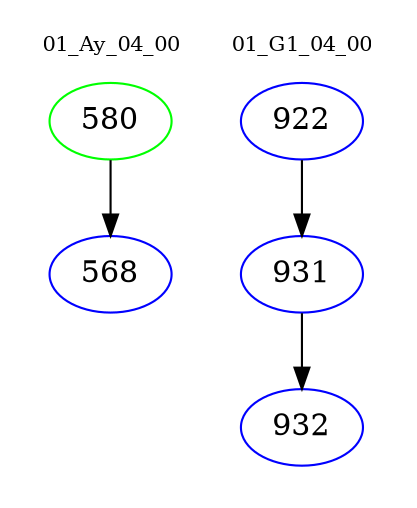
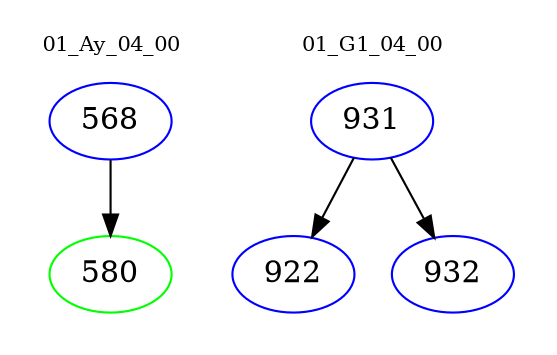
(111, 187) -> (111, 187)
(302, 187) -> (338, 188)
